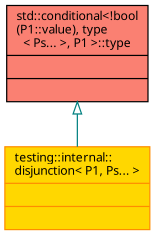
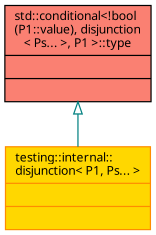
(63, 30) -> (78, 30)
